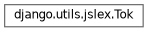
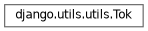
(74, 16) -> (74, 16)
